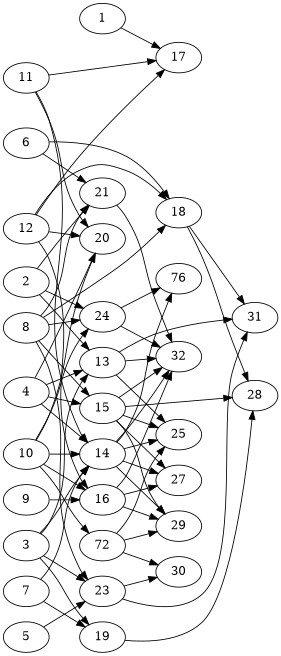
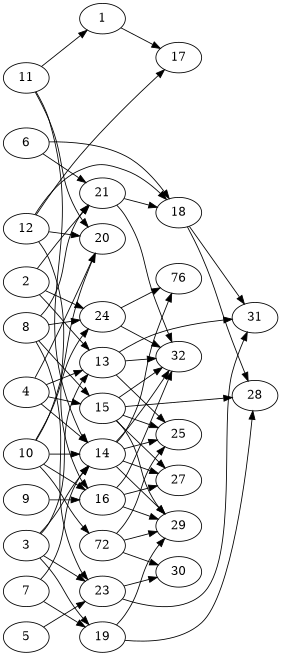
(98, 68) -> (61, 51)
(104, 277) -> (137, 202)
none -> (139, 588)
